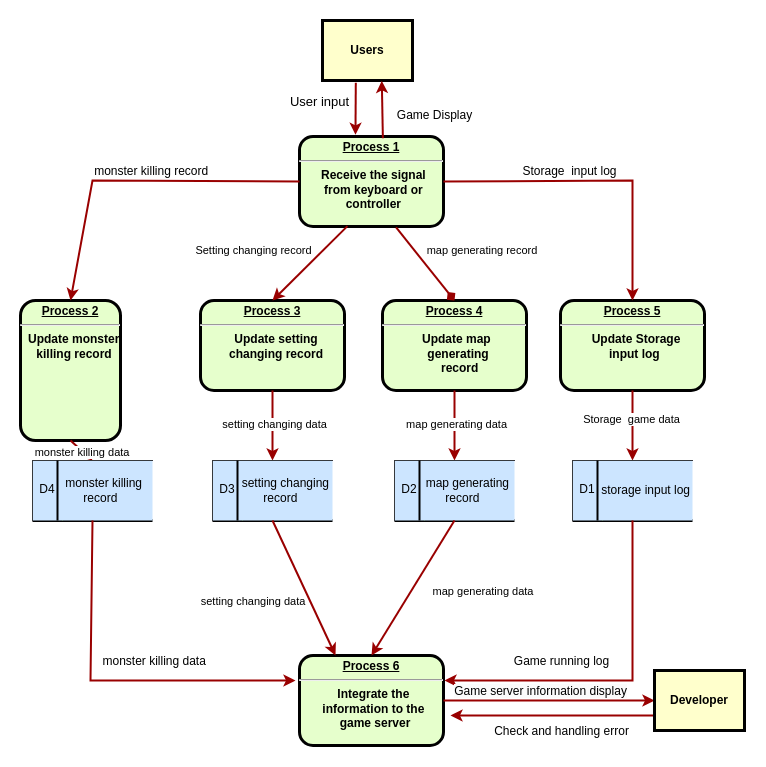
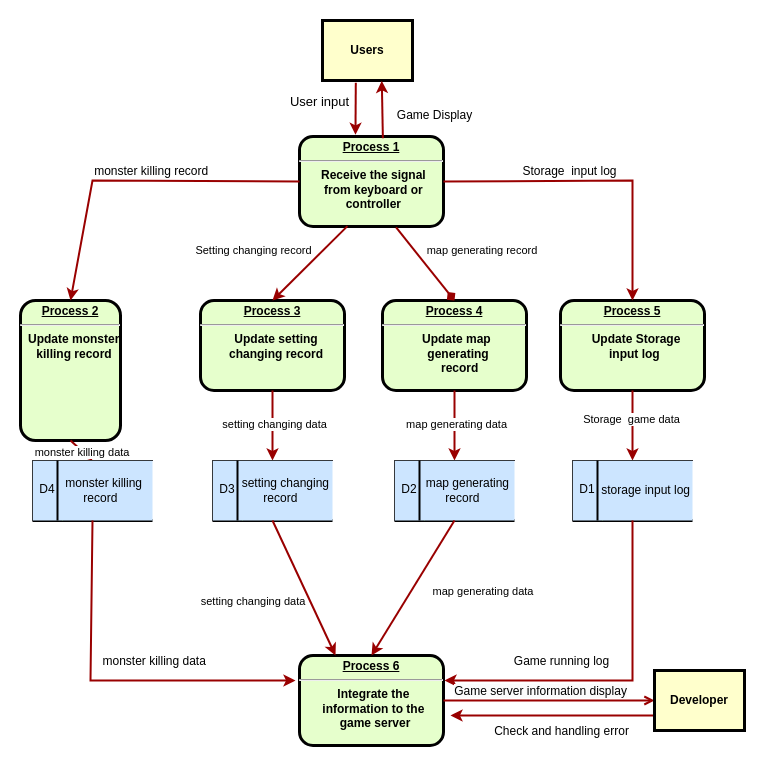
(644, 701) -> (645, 701)
